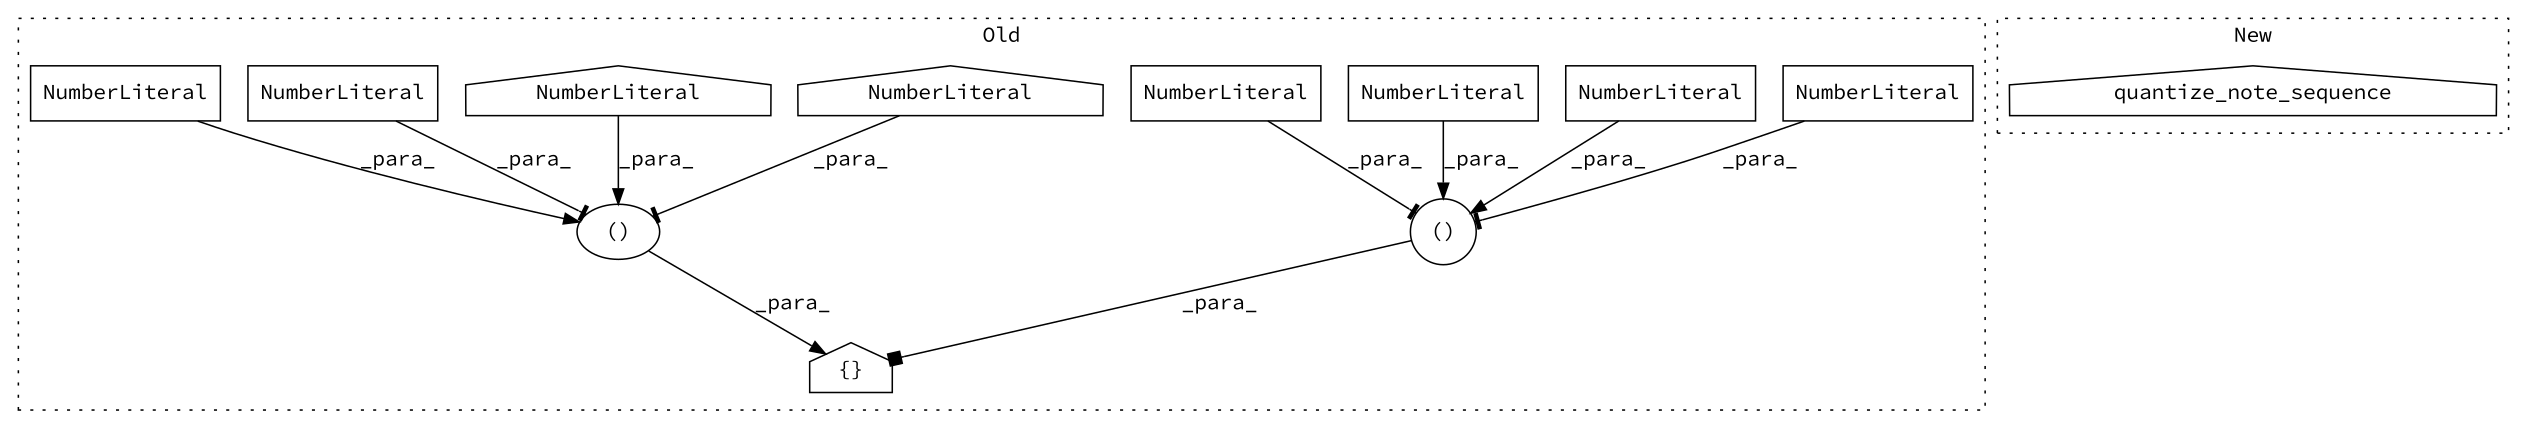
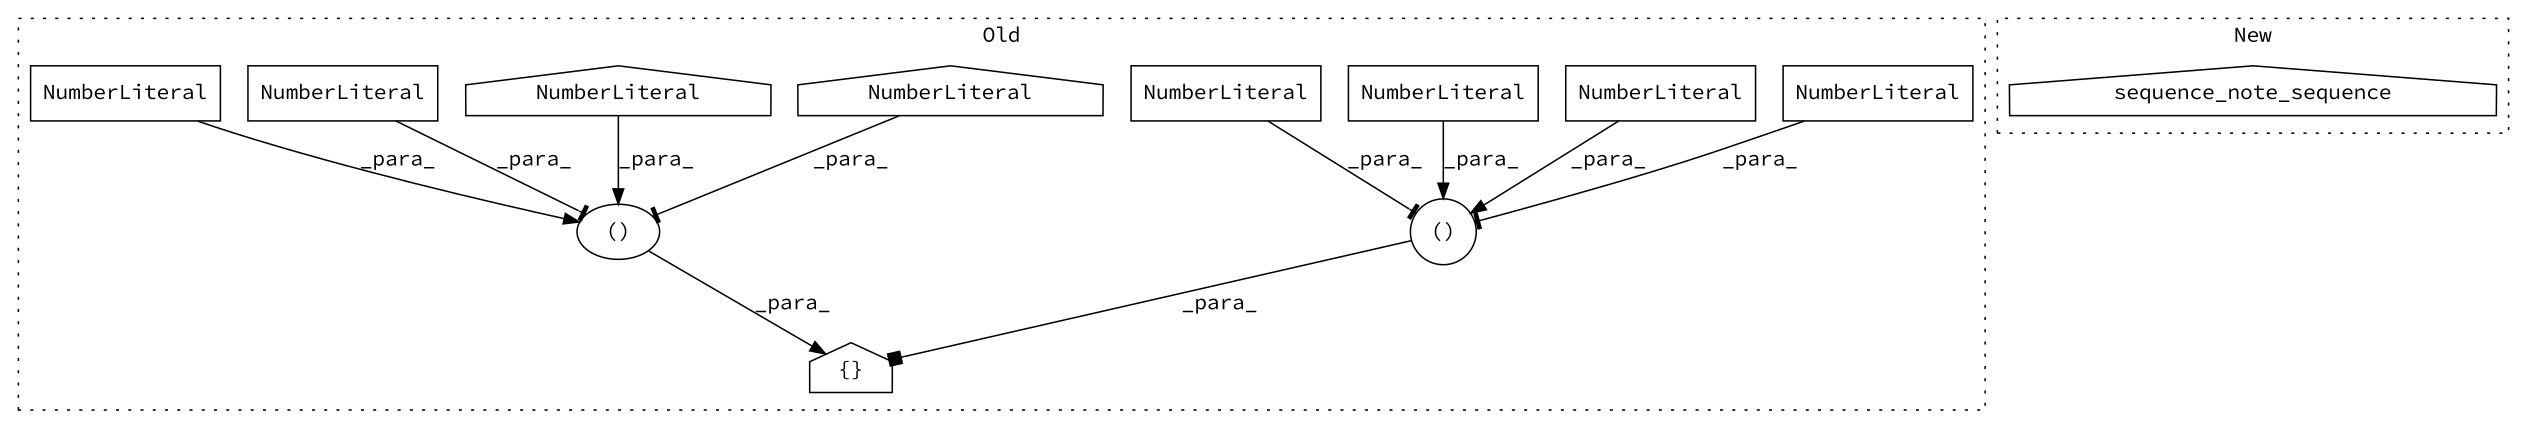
(2253, 93) -> (2253, 93)
